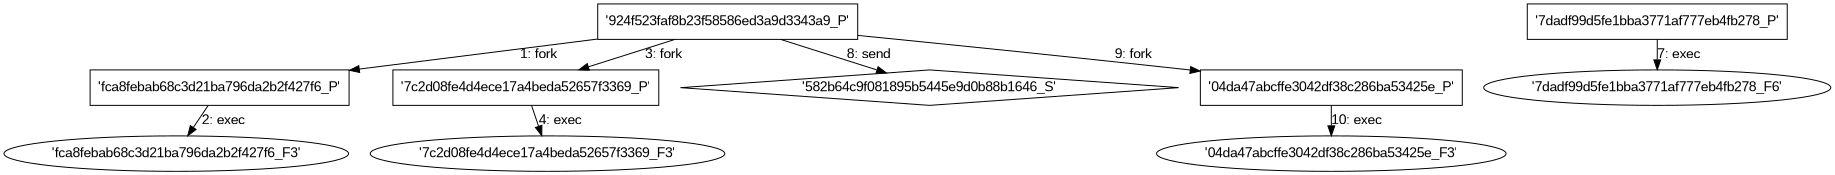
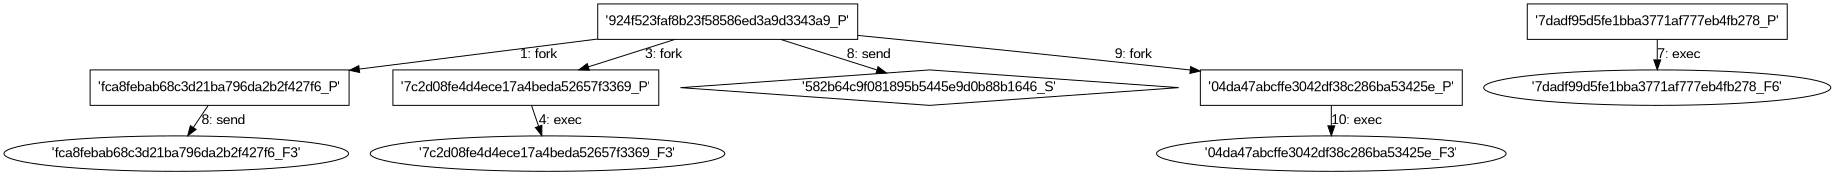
(1657, 22) -> (1657, 22)
(224, 121) -> (224, 121)
